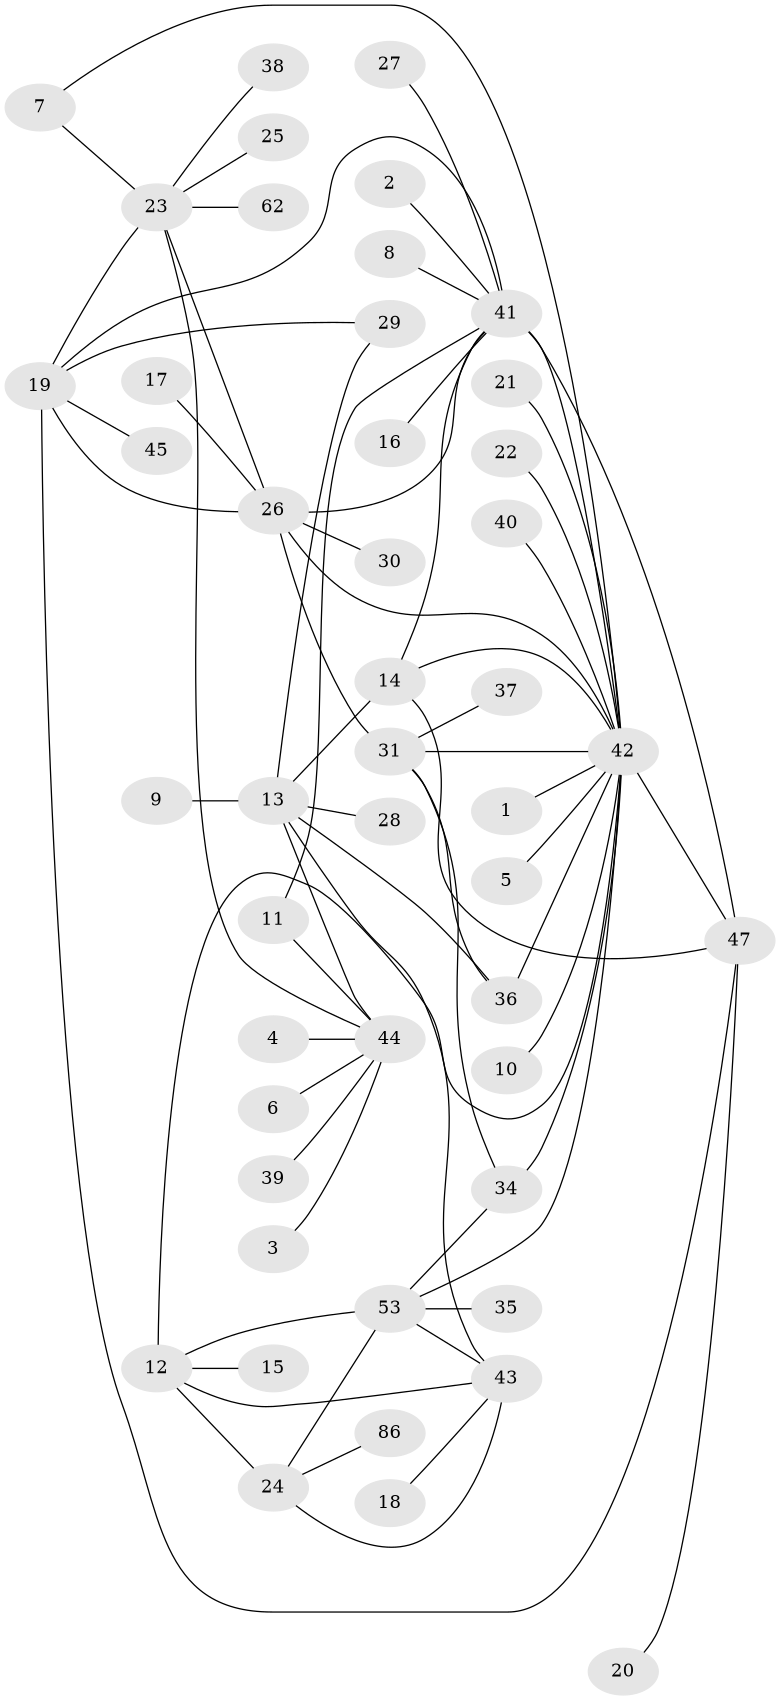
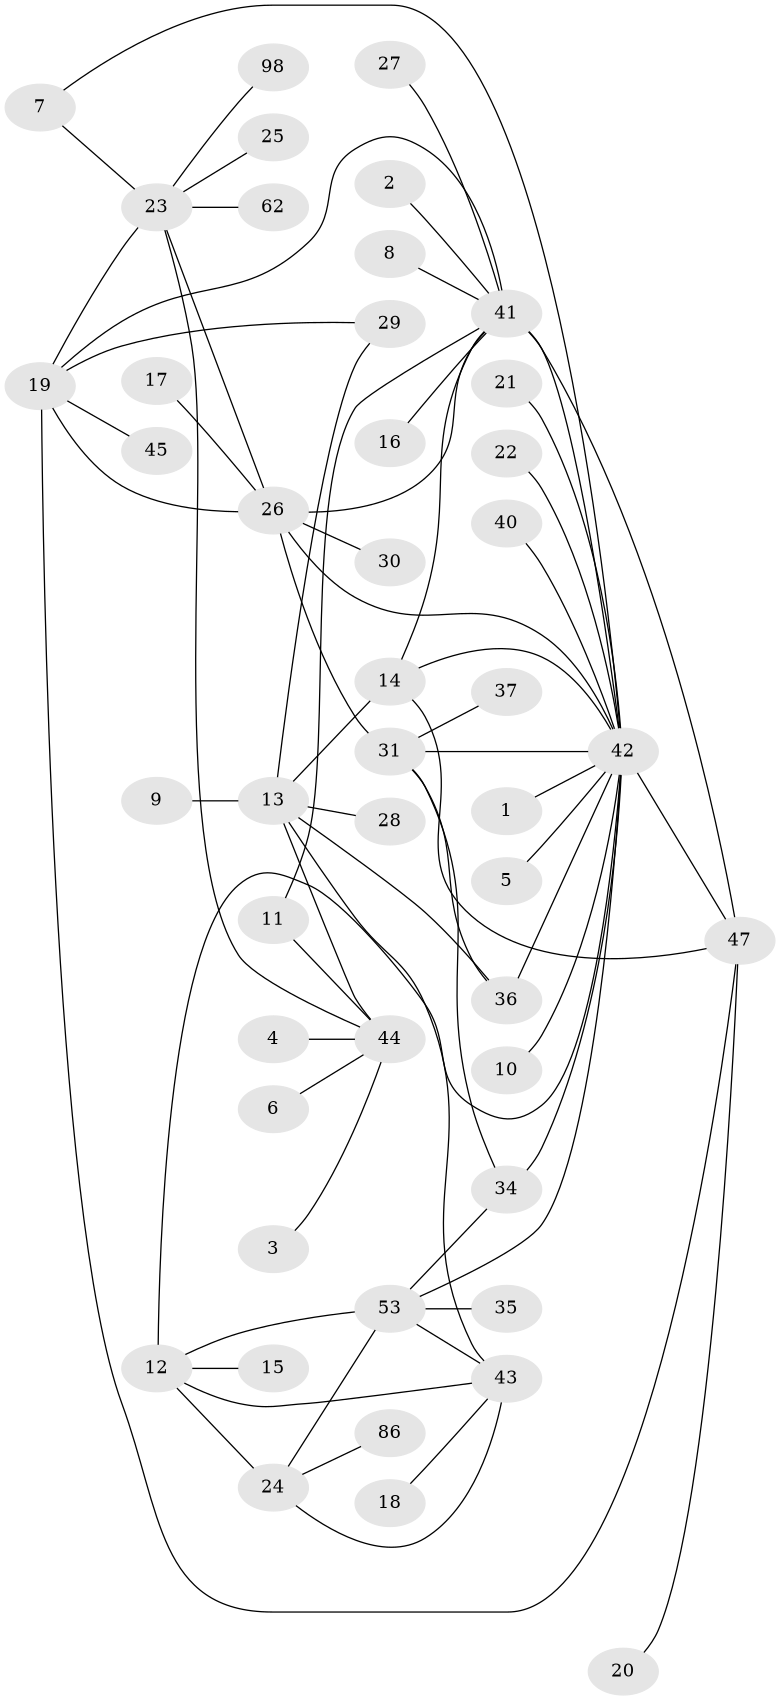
(273, 67) -> (273, 67)
(273, 1179) -> none
